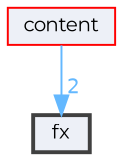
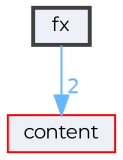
(61, 70) -> (61, 70)
